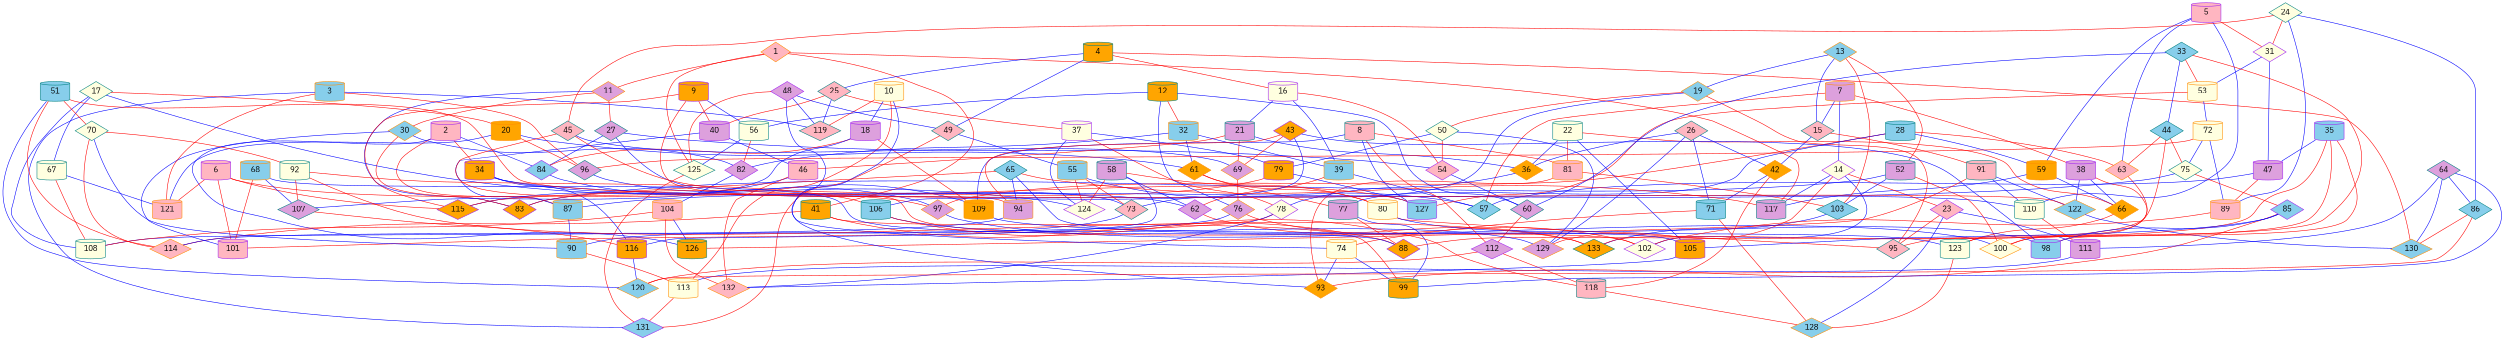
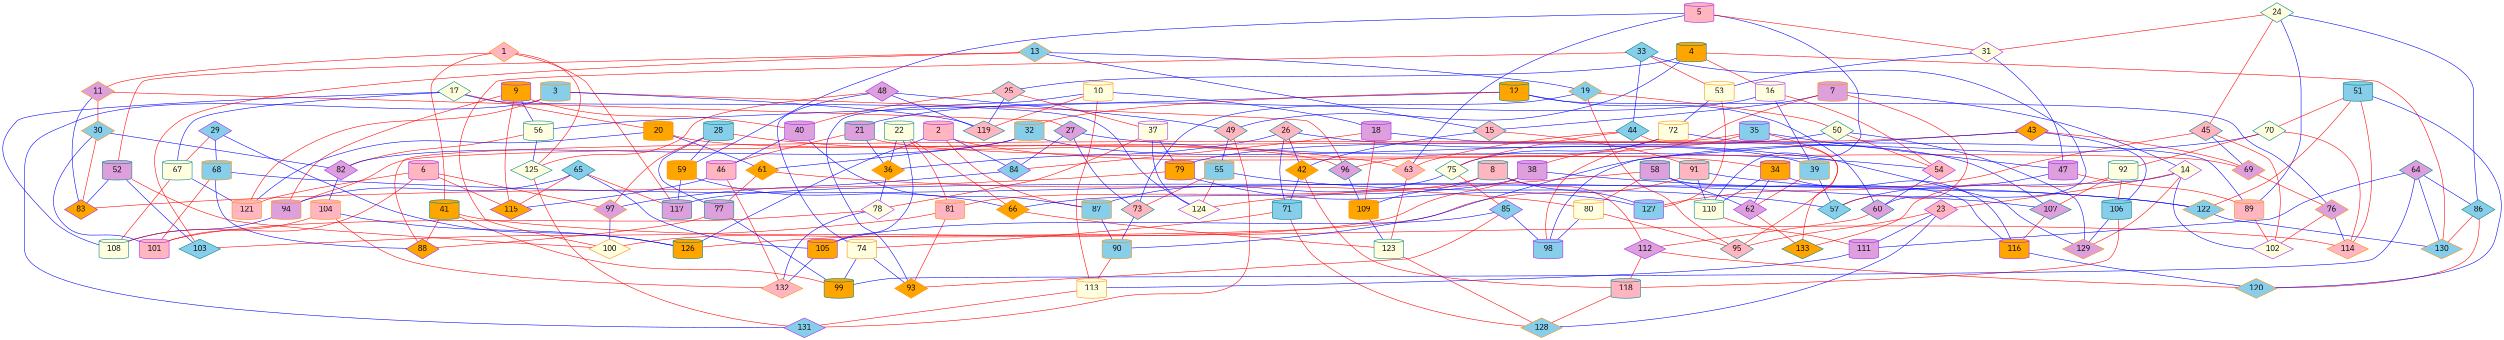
none -> (215, 131)
(1715, 229) -> none
